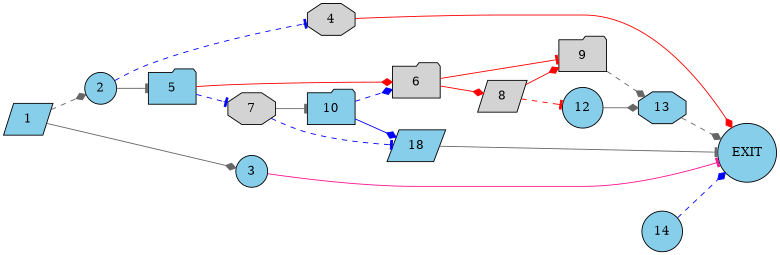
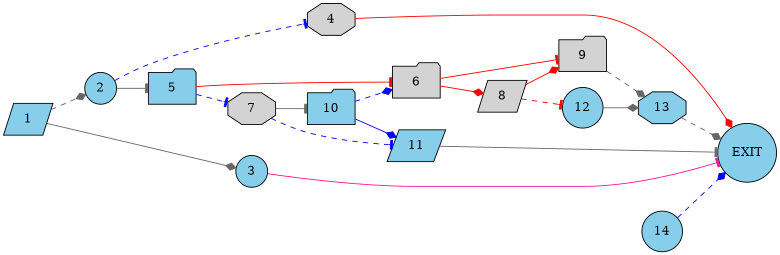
(289, 83) -> (292, 83)
(416, 146) -> (416, 146)
